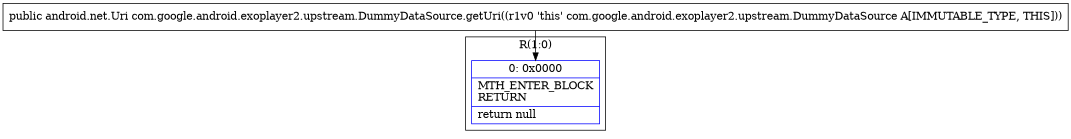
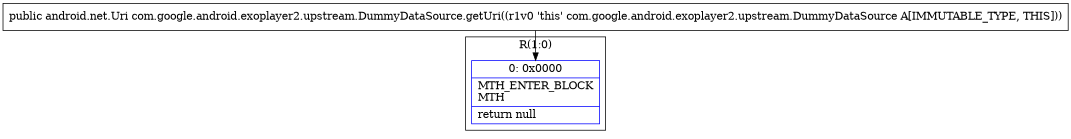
(502, 97) -> (491, 97)
